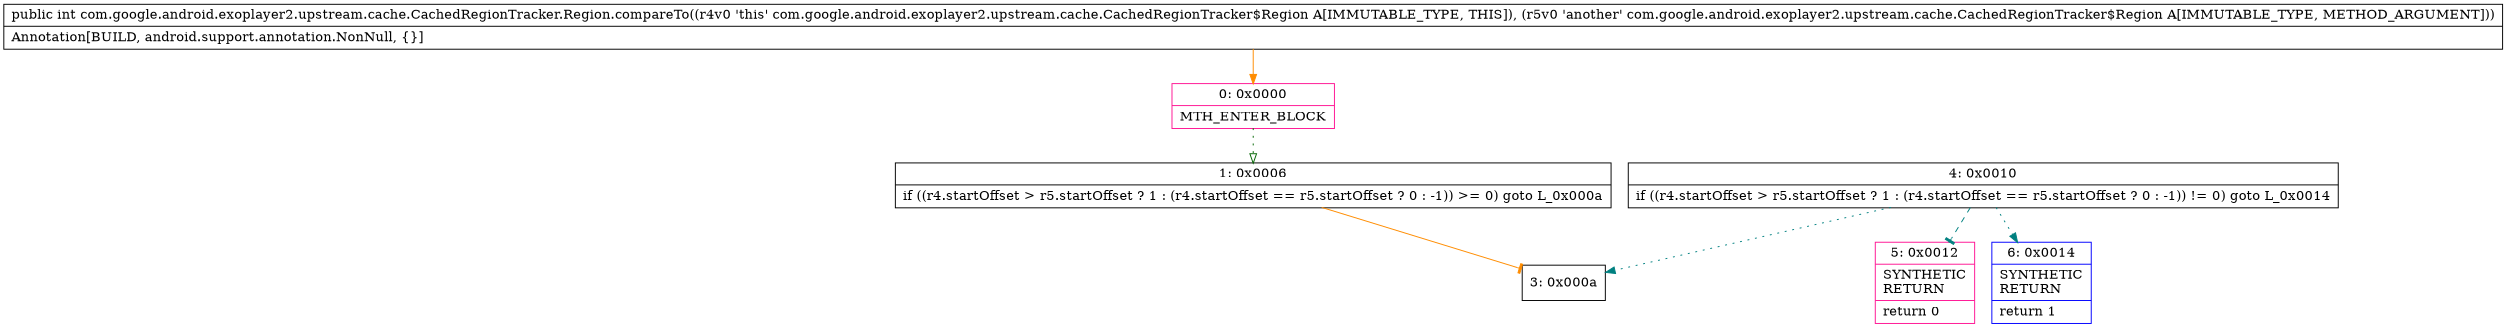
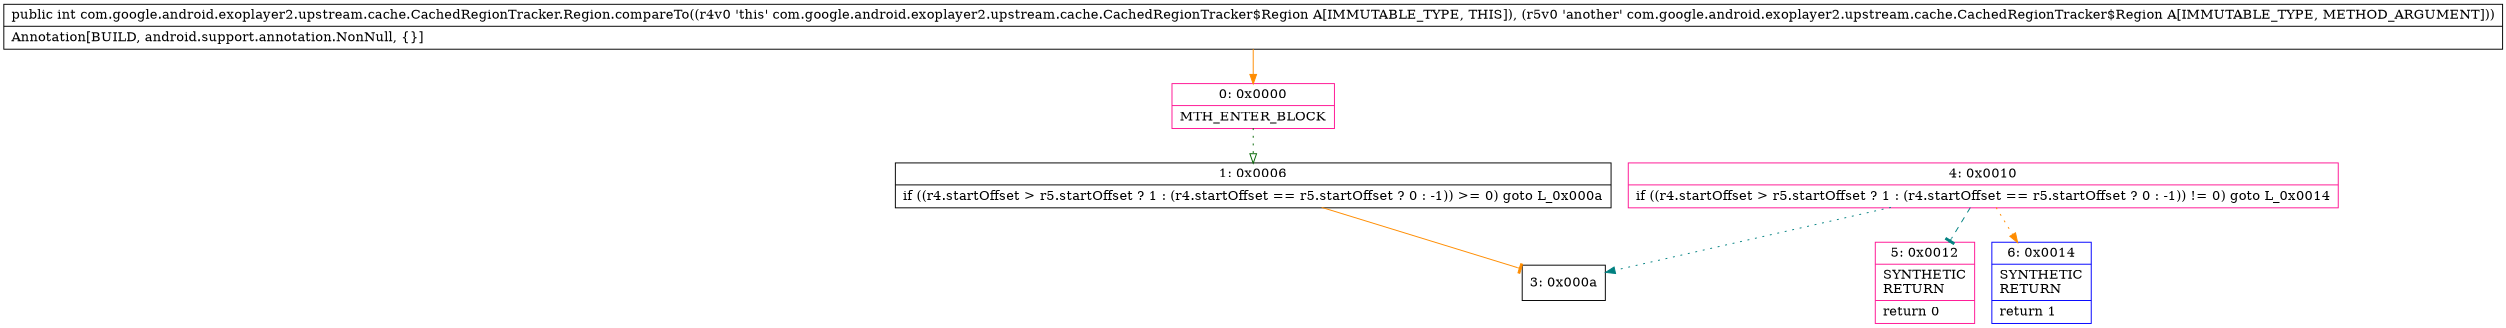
(1983, 185) -> (1983, 185)
(2004, 221) -> (2004, 221)
